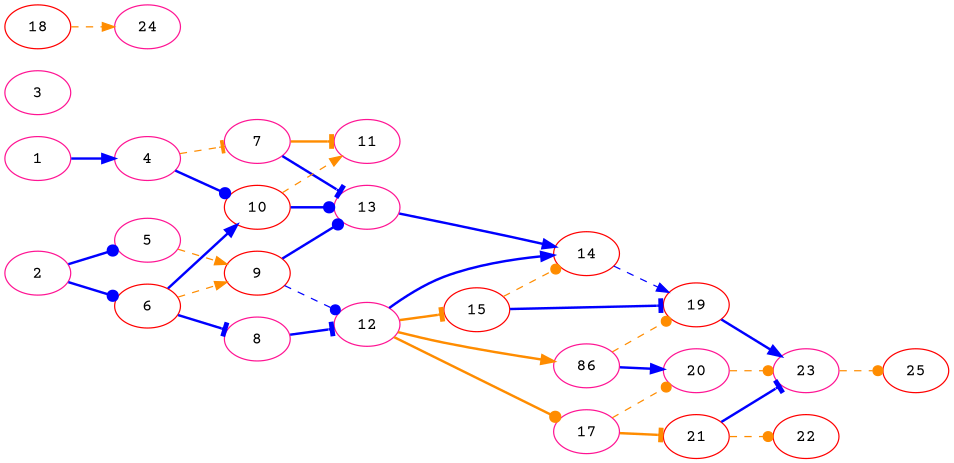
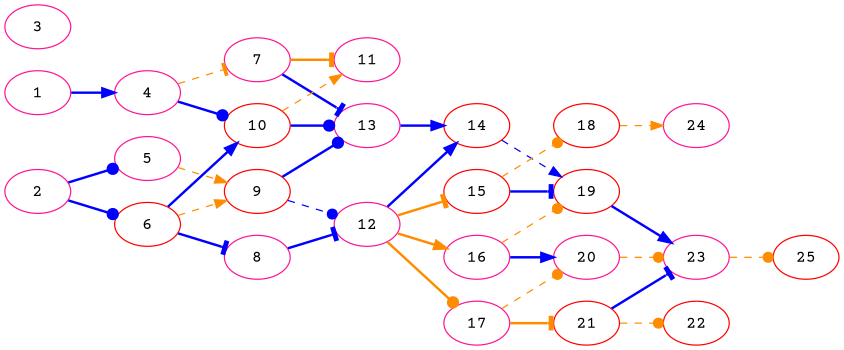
(527, 284) -> (524, 164)
(587, 366) -> (477, 257)
